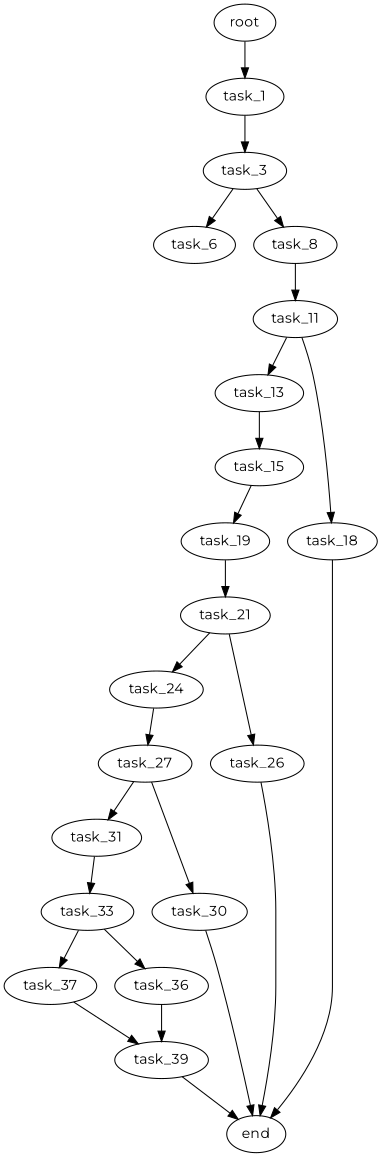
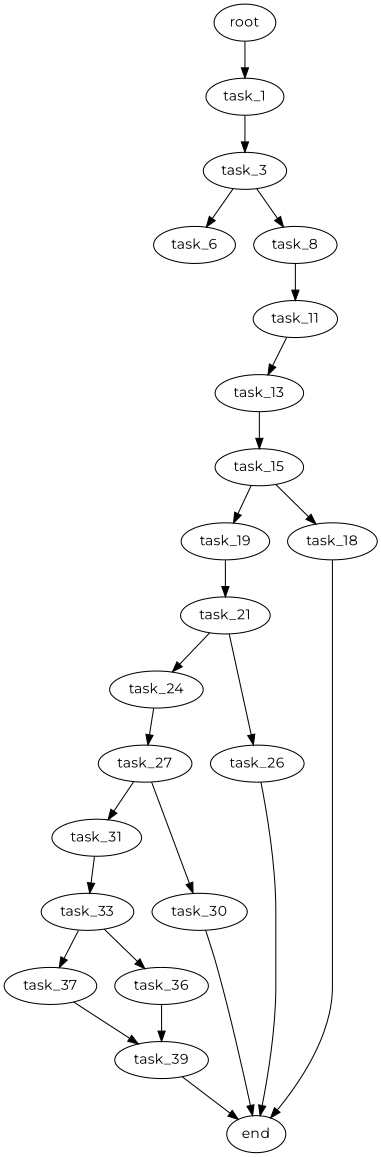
(322, 424) -> (292, 501)
